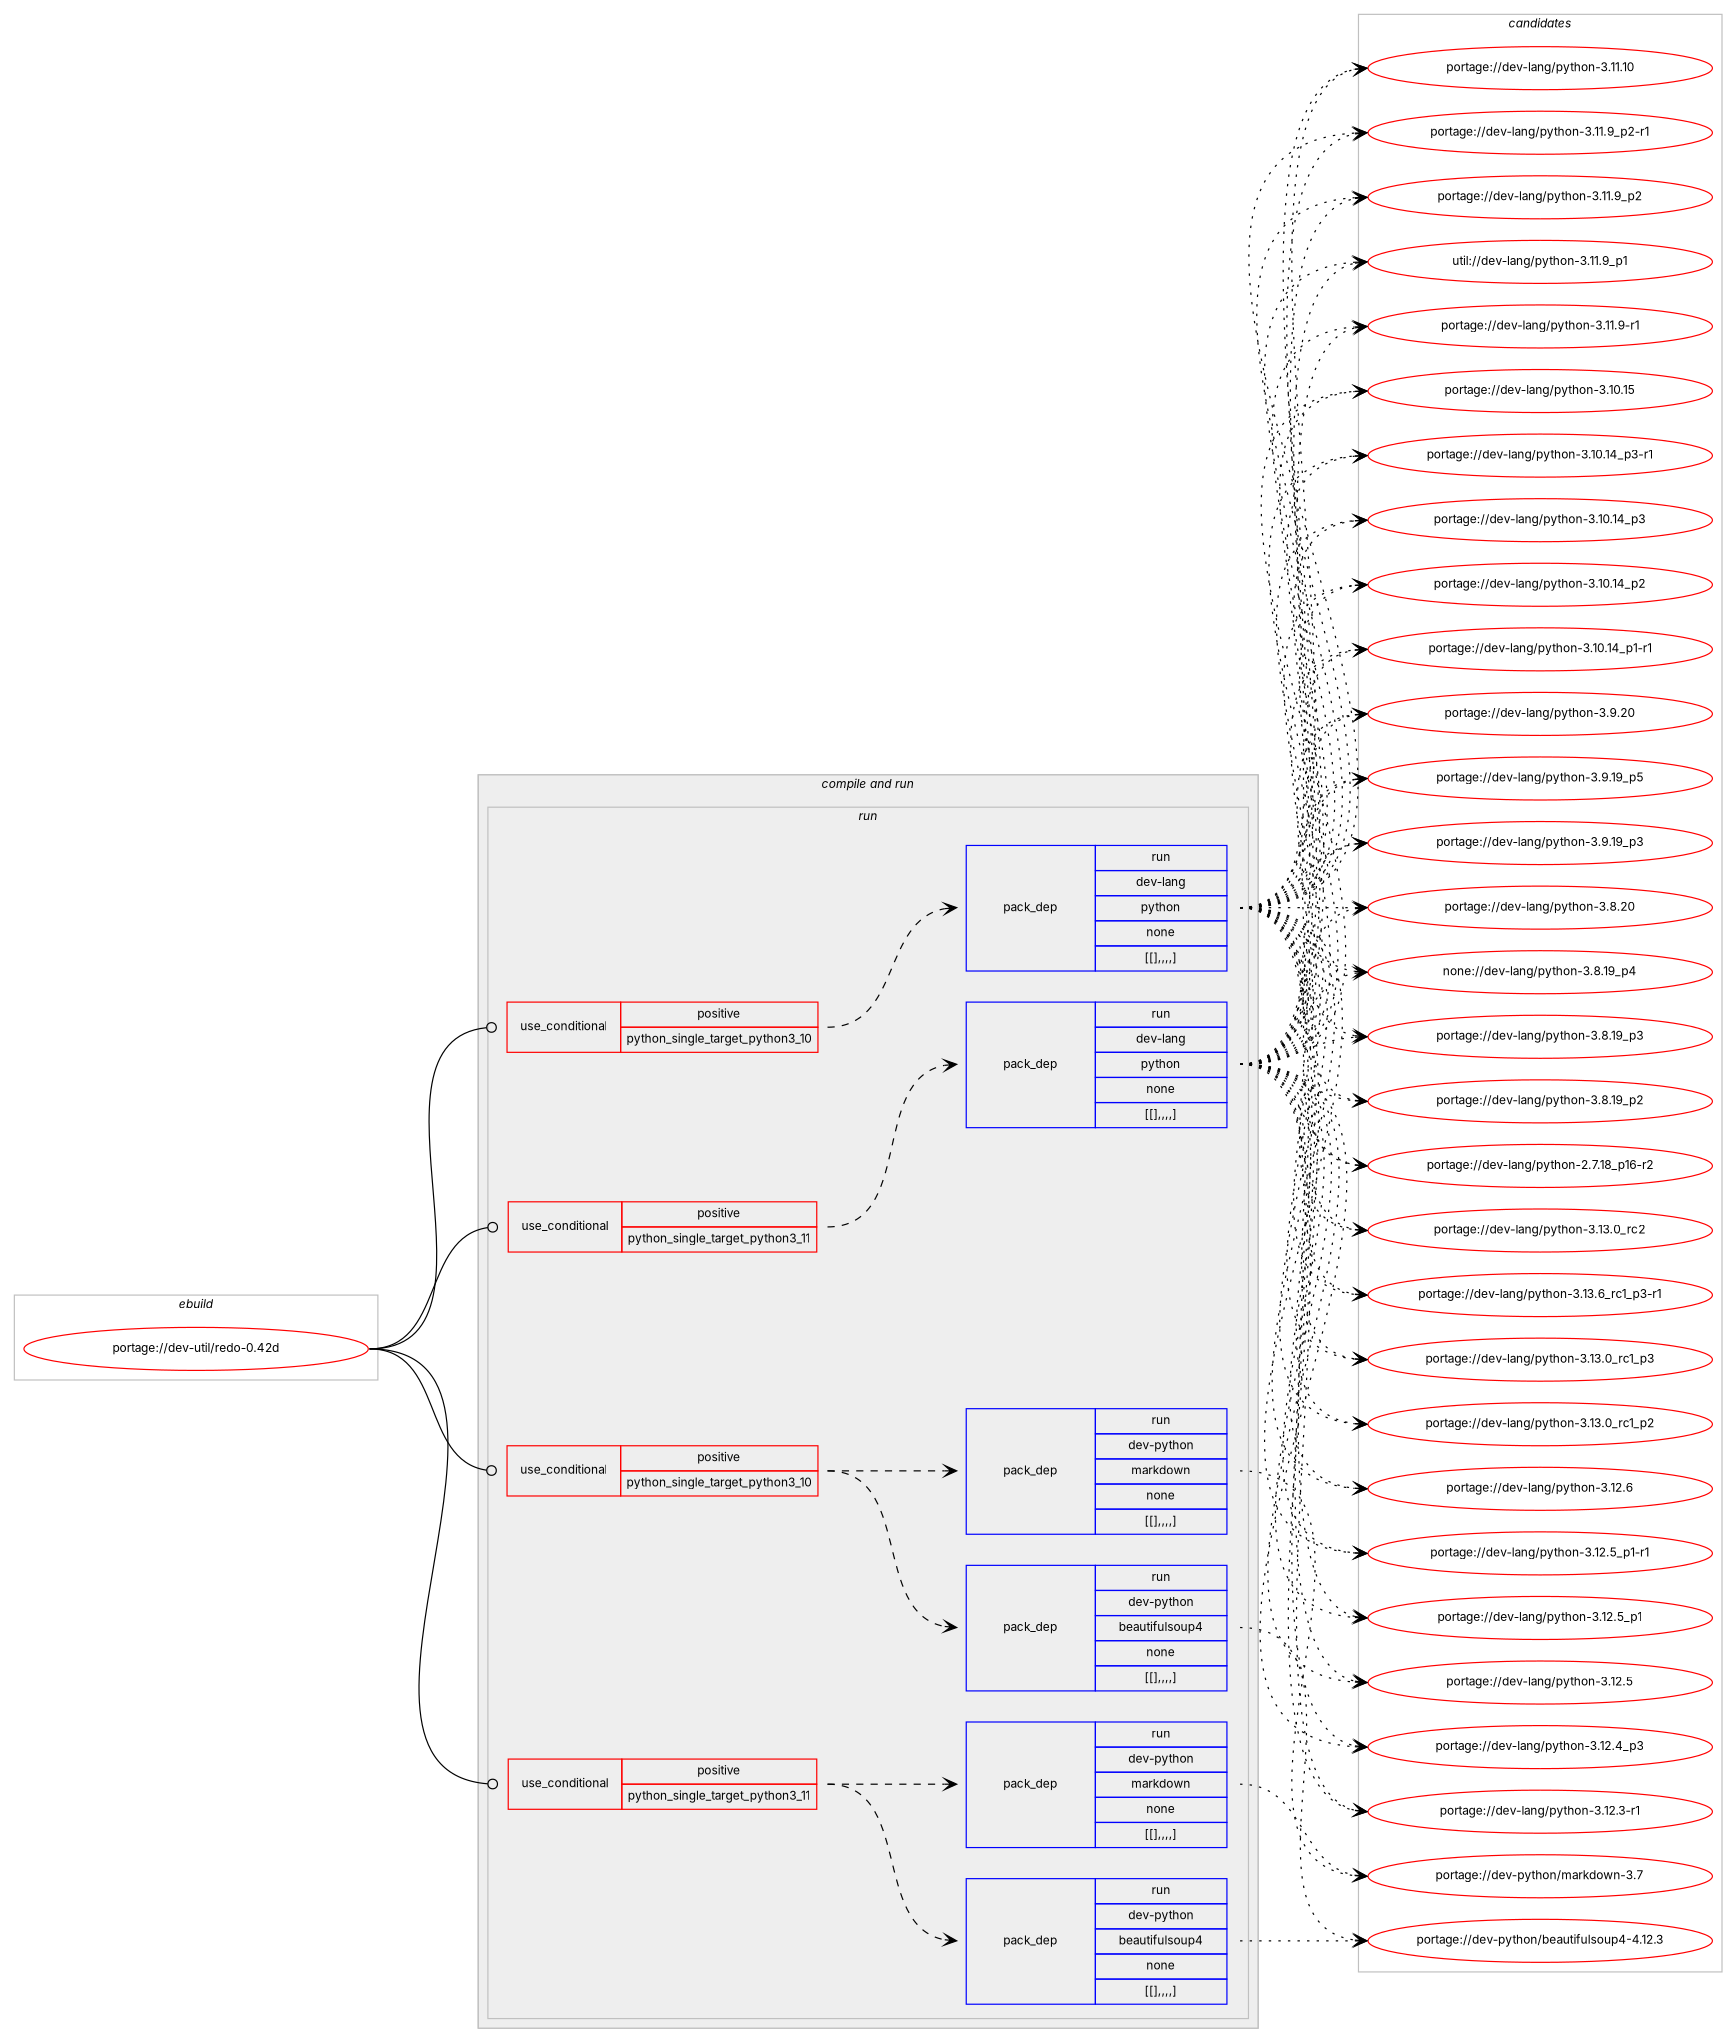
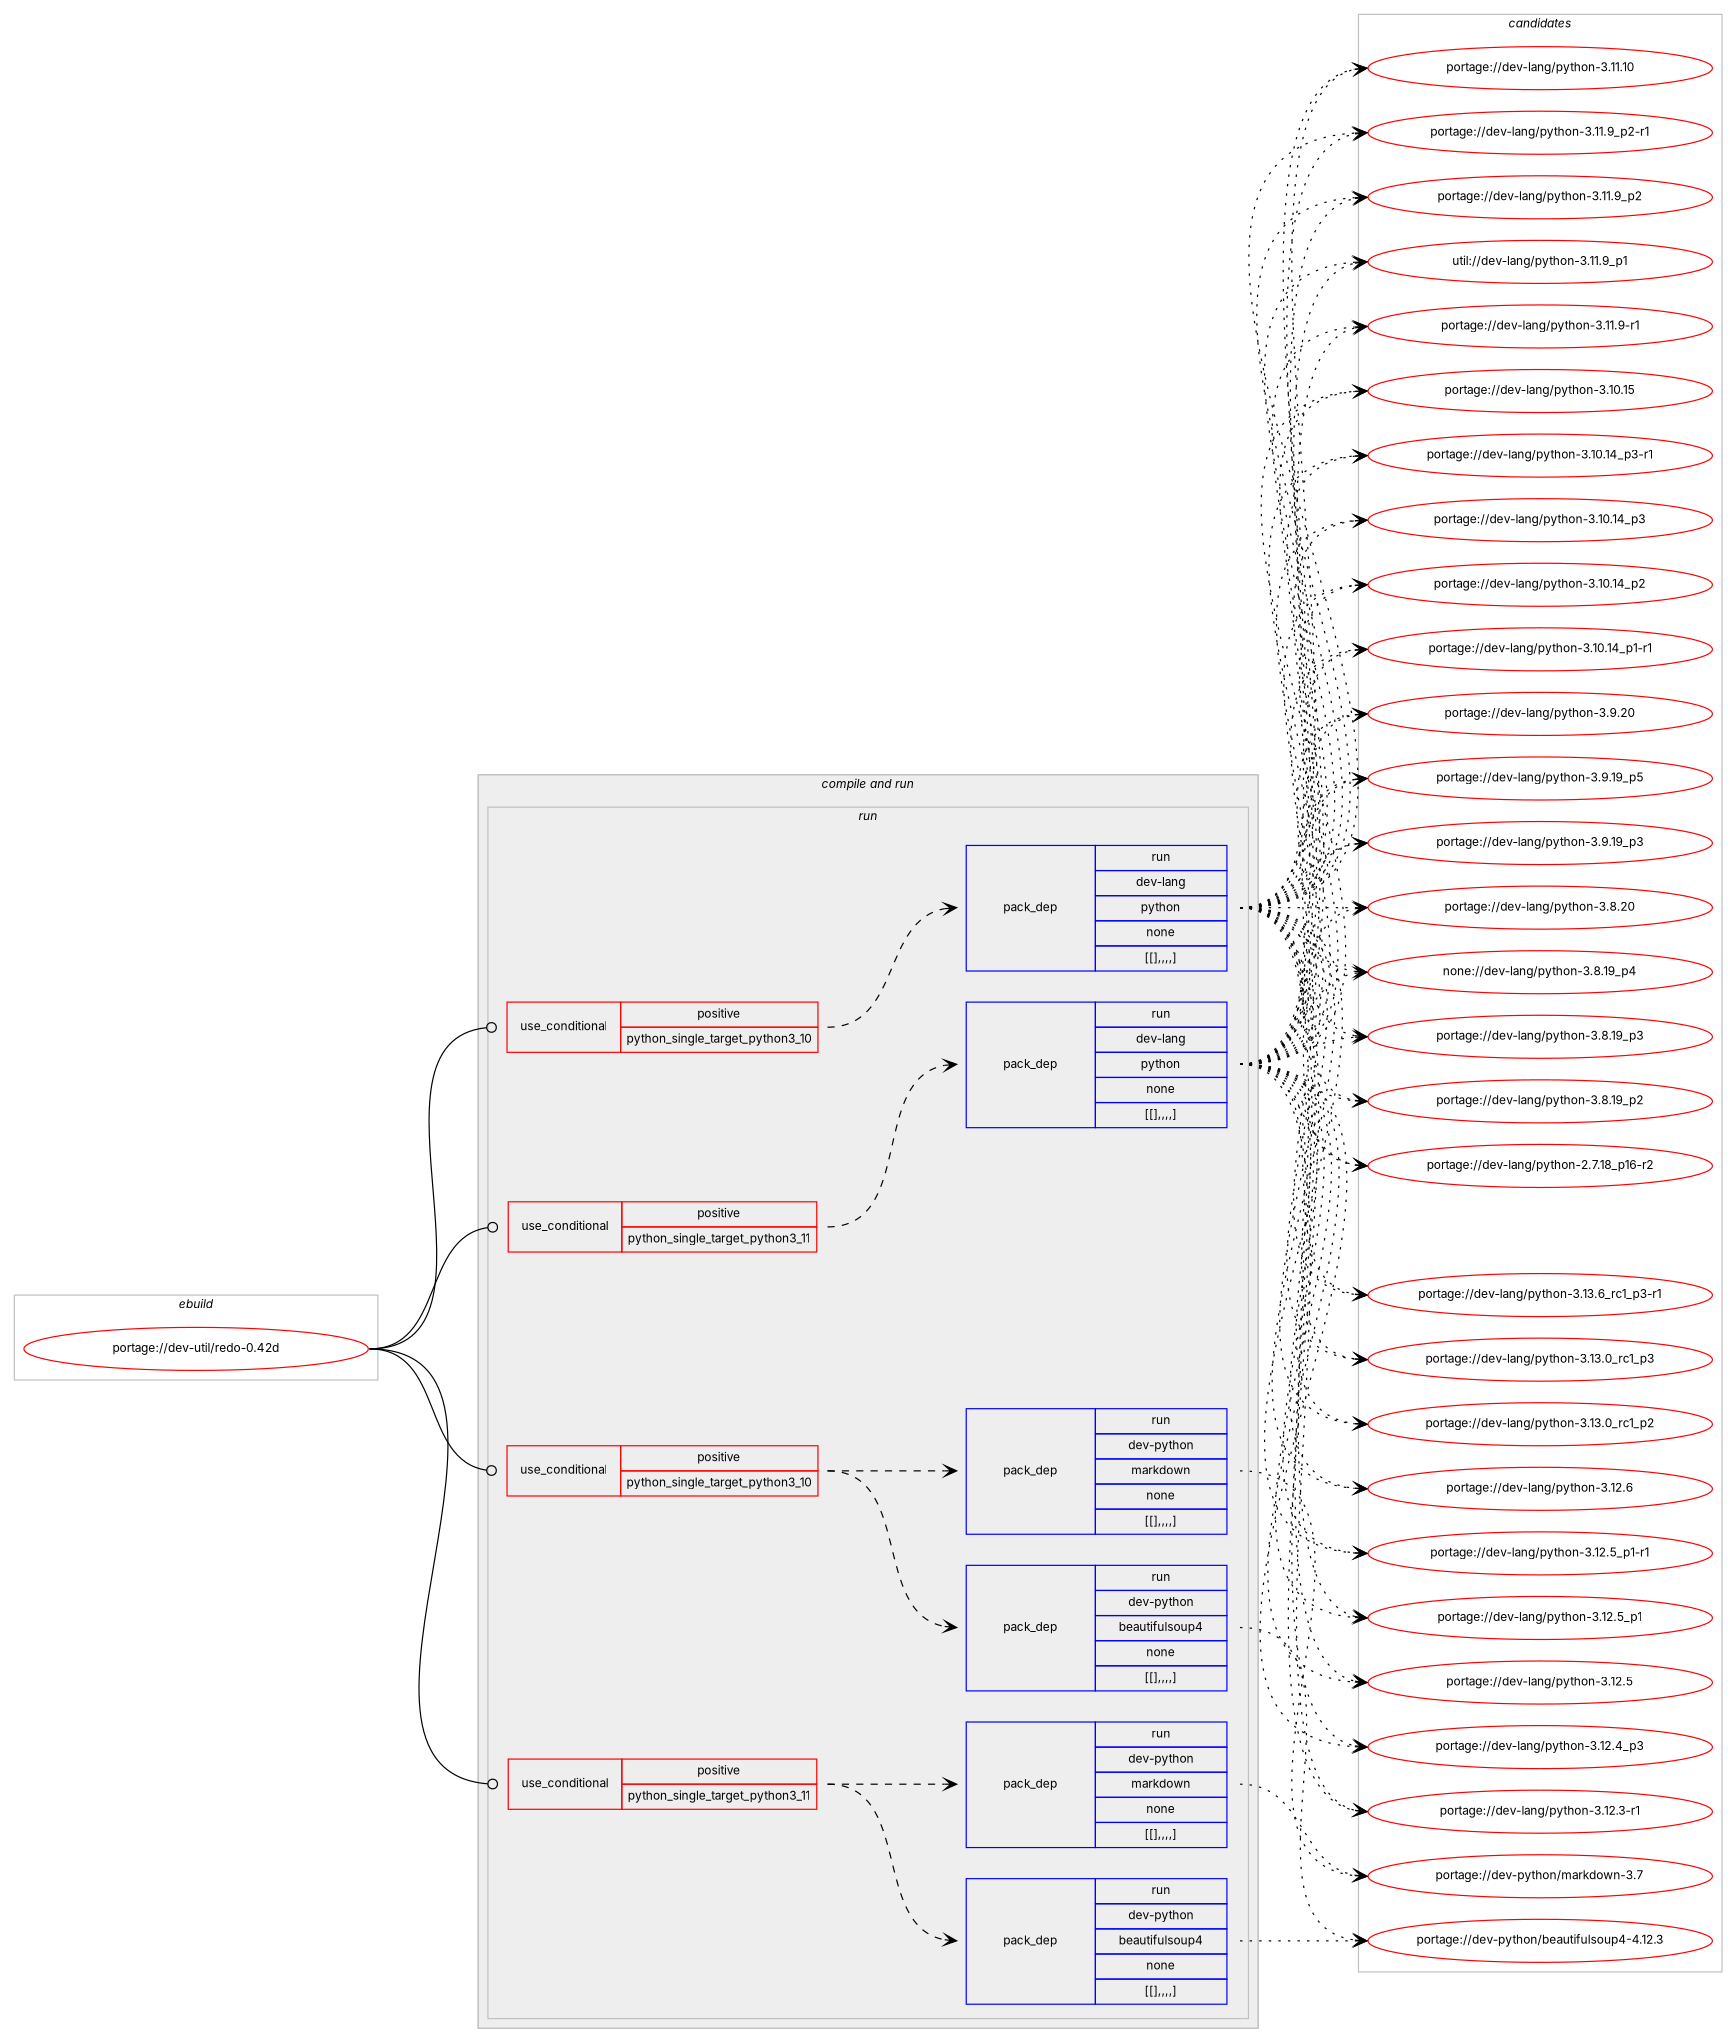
(1540, 1231) -> none
